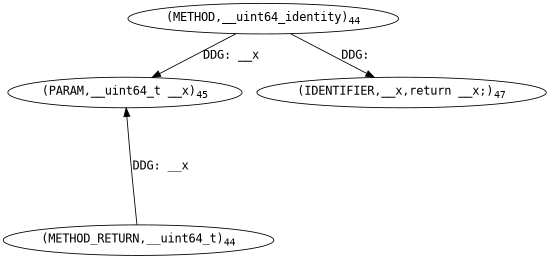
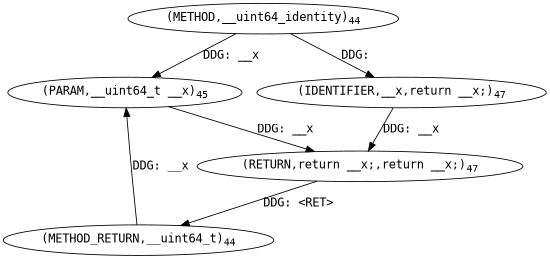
none -> (360, 166)
